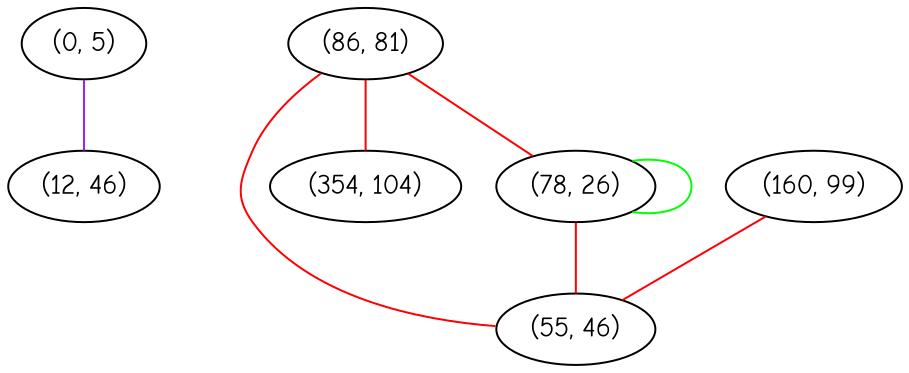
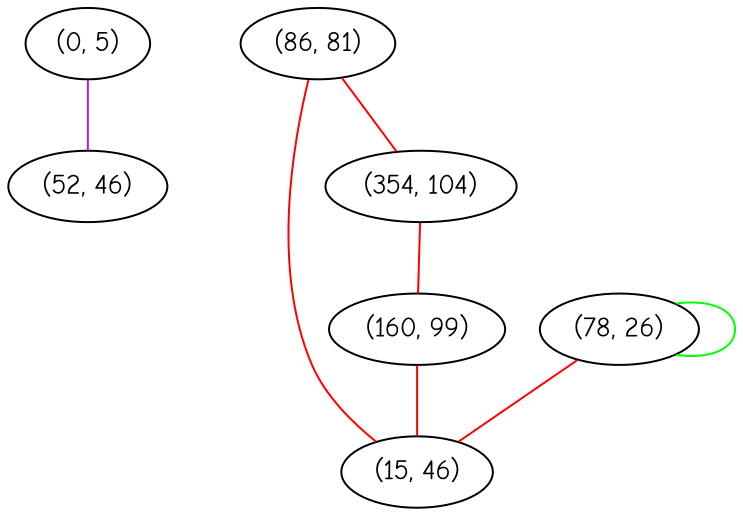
(470, 115) -> none
(84, 186) -> (88, 186)
none -> (419, 258)
(576, 329) -> (417, 472)
